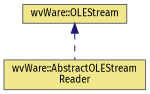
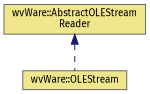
(75, 47) -> (75, 57)
